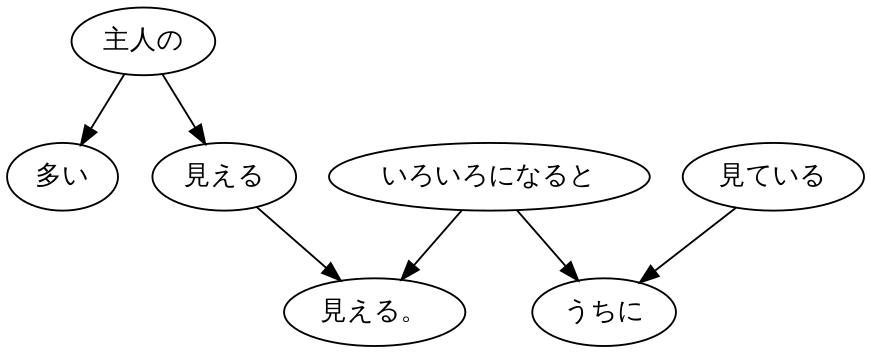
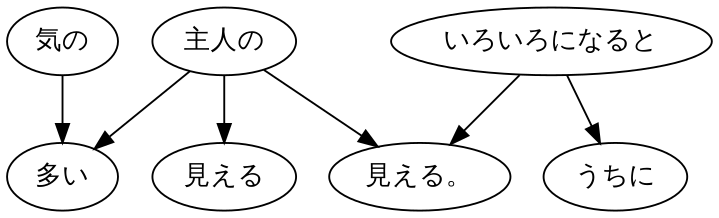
none -> (63, 41)
(773, 177) -> none
(292, 238) -> (313, 103)
